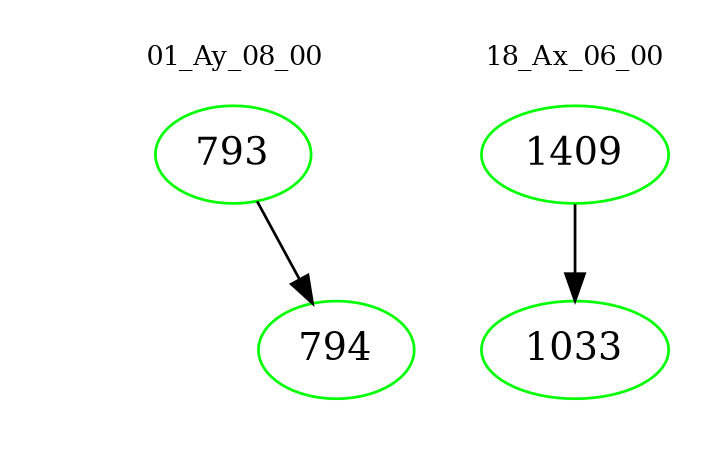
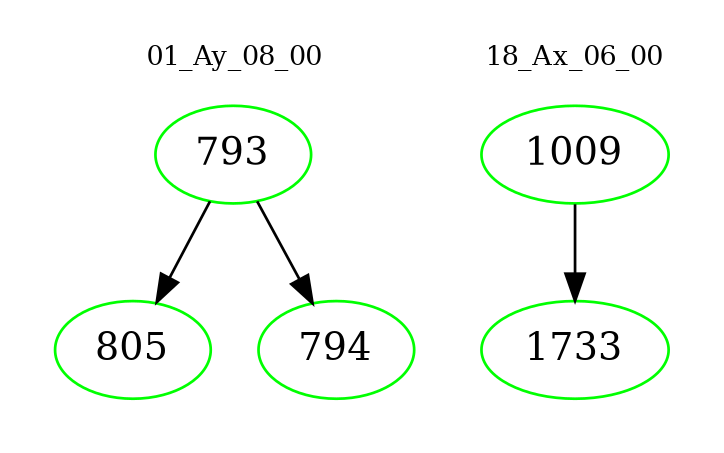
(575, 155) -> (575, 155)
none -> (133, 350)
(575, 350) -> (575, 350)
